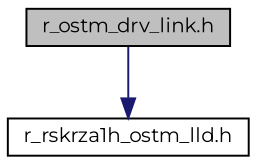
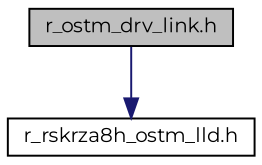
(128, 137) -> (131, 137)
